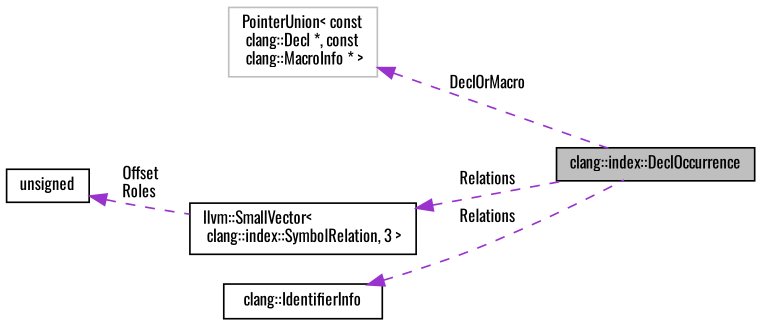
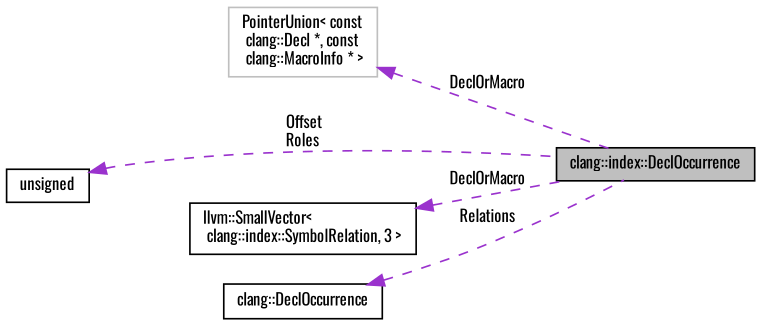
(486, 180) -> (486, 180)
(148, 207) -> (331, 151)
(303, 301) -> (303, 301)
